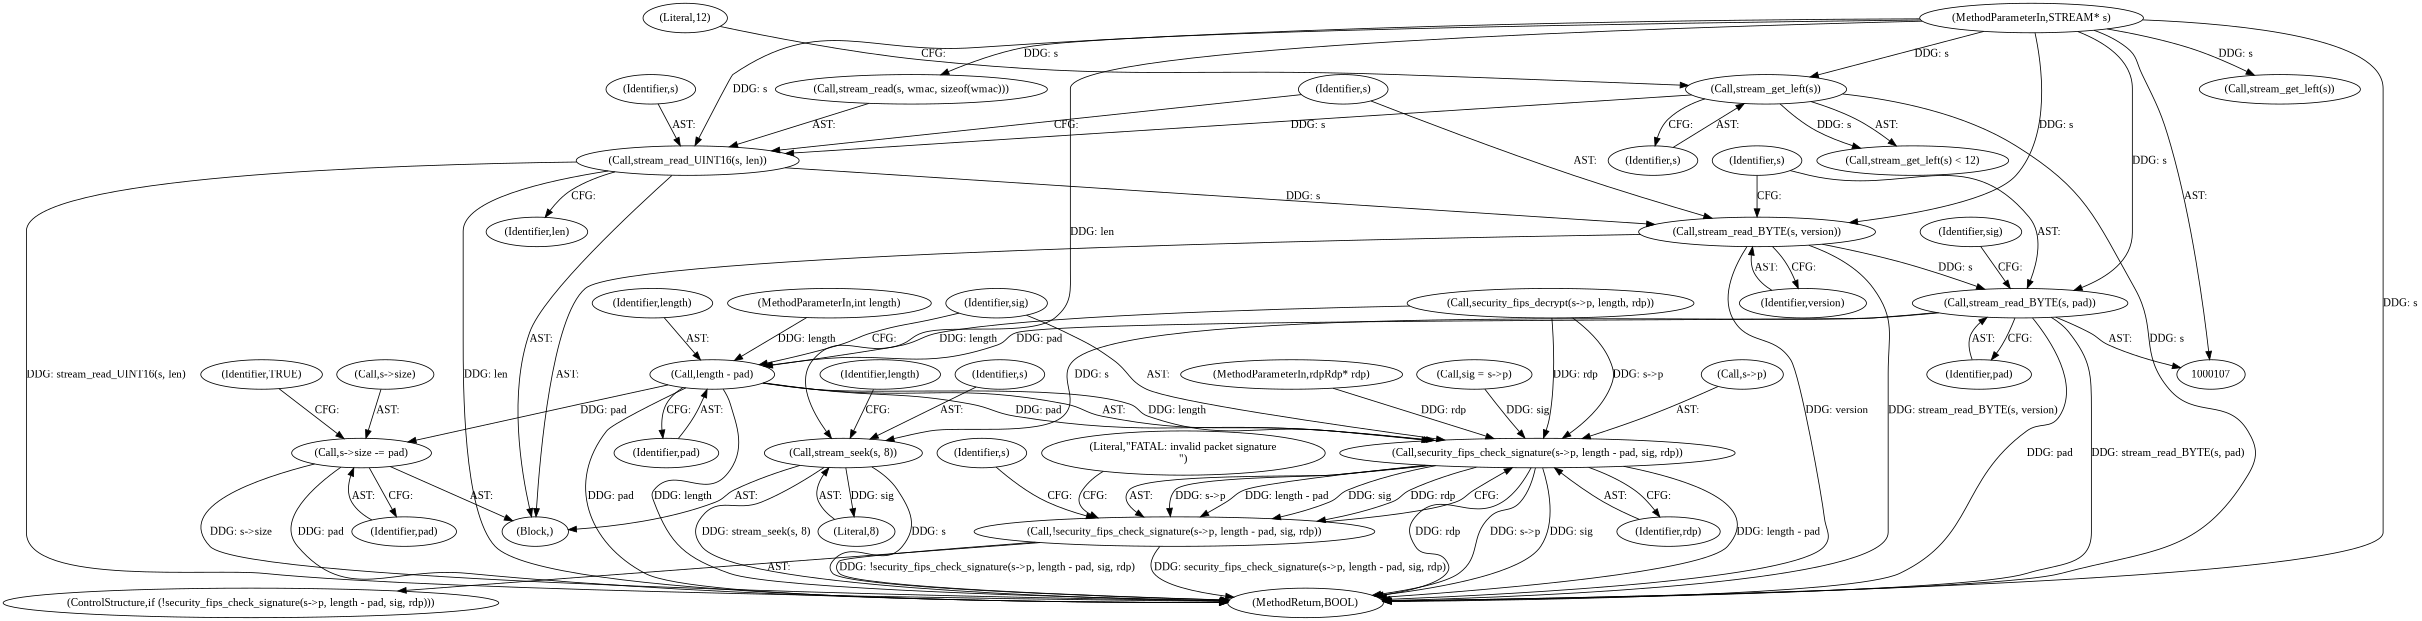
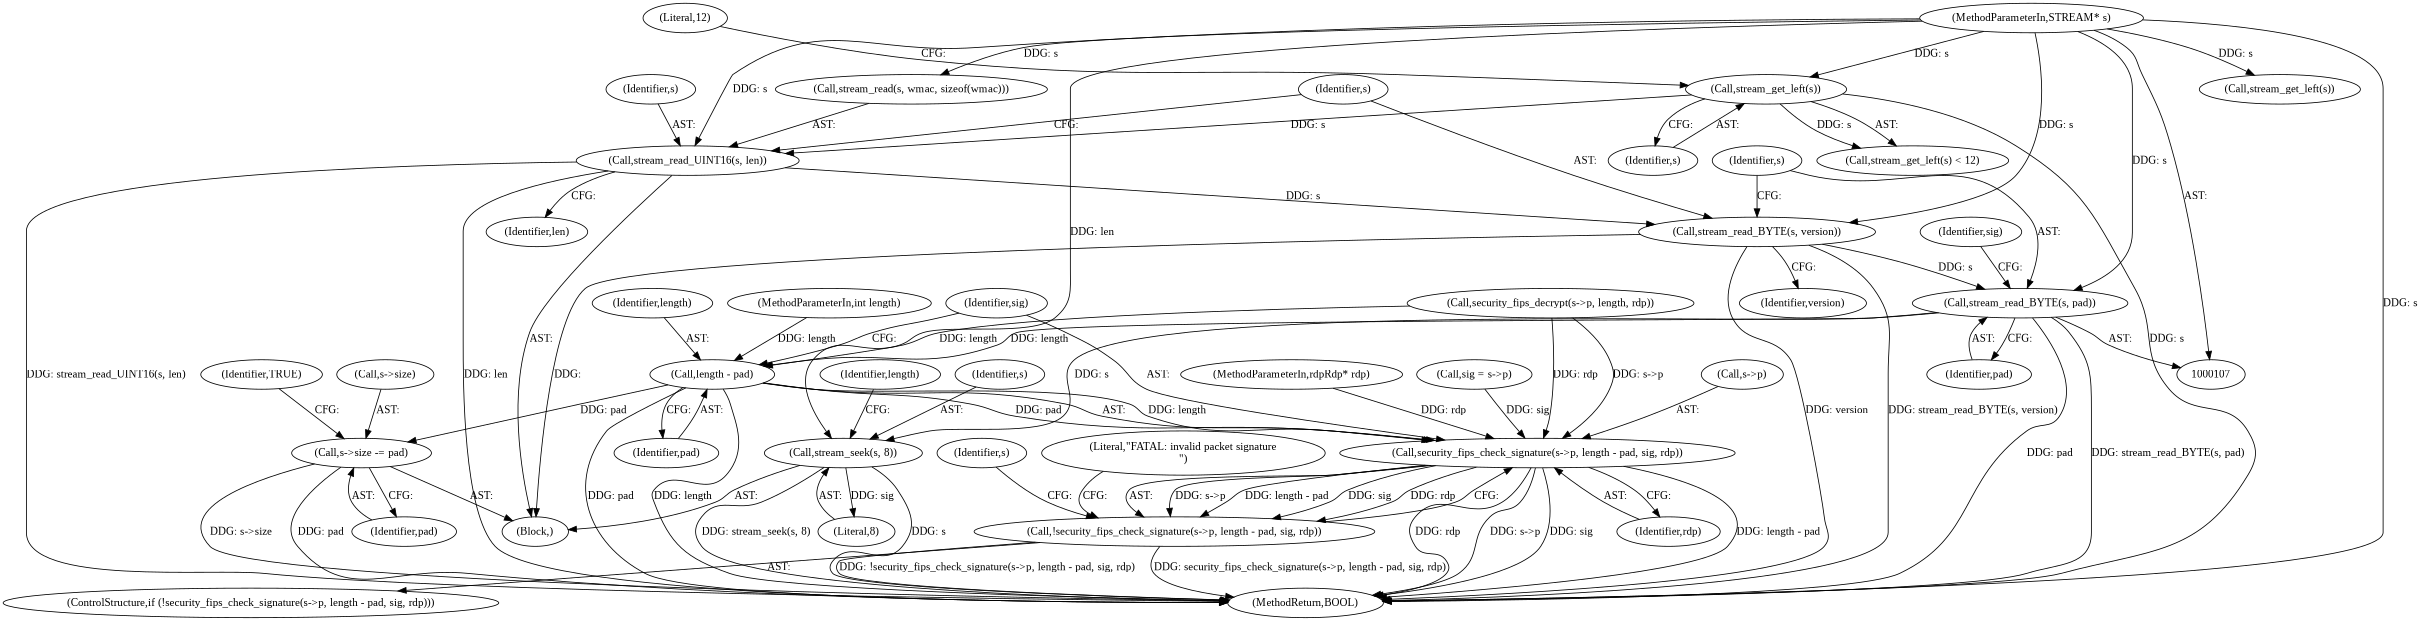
(1756, 276) -> none
(1040, 339) -> (1040, 339)
(569, 374) -> (569, 374)
